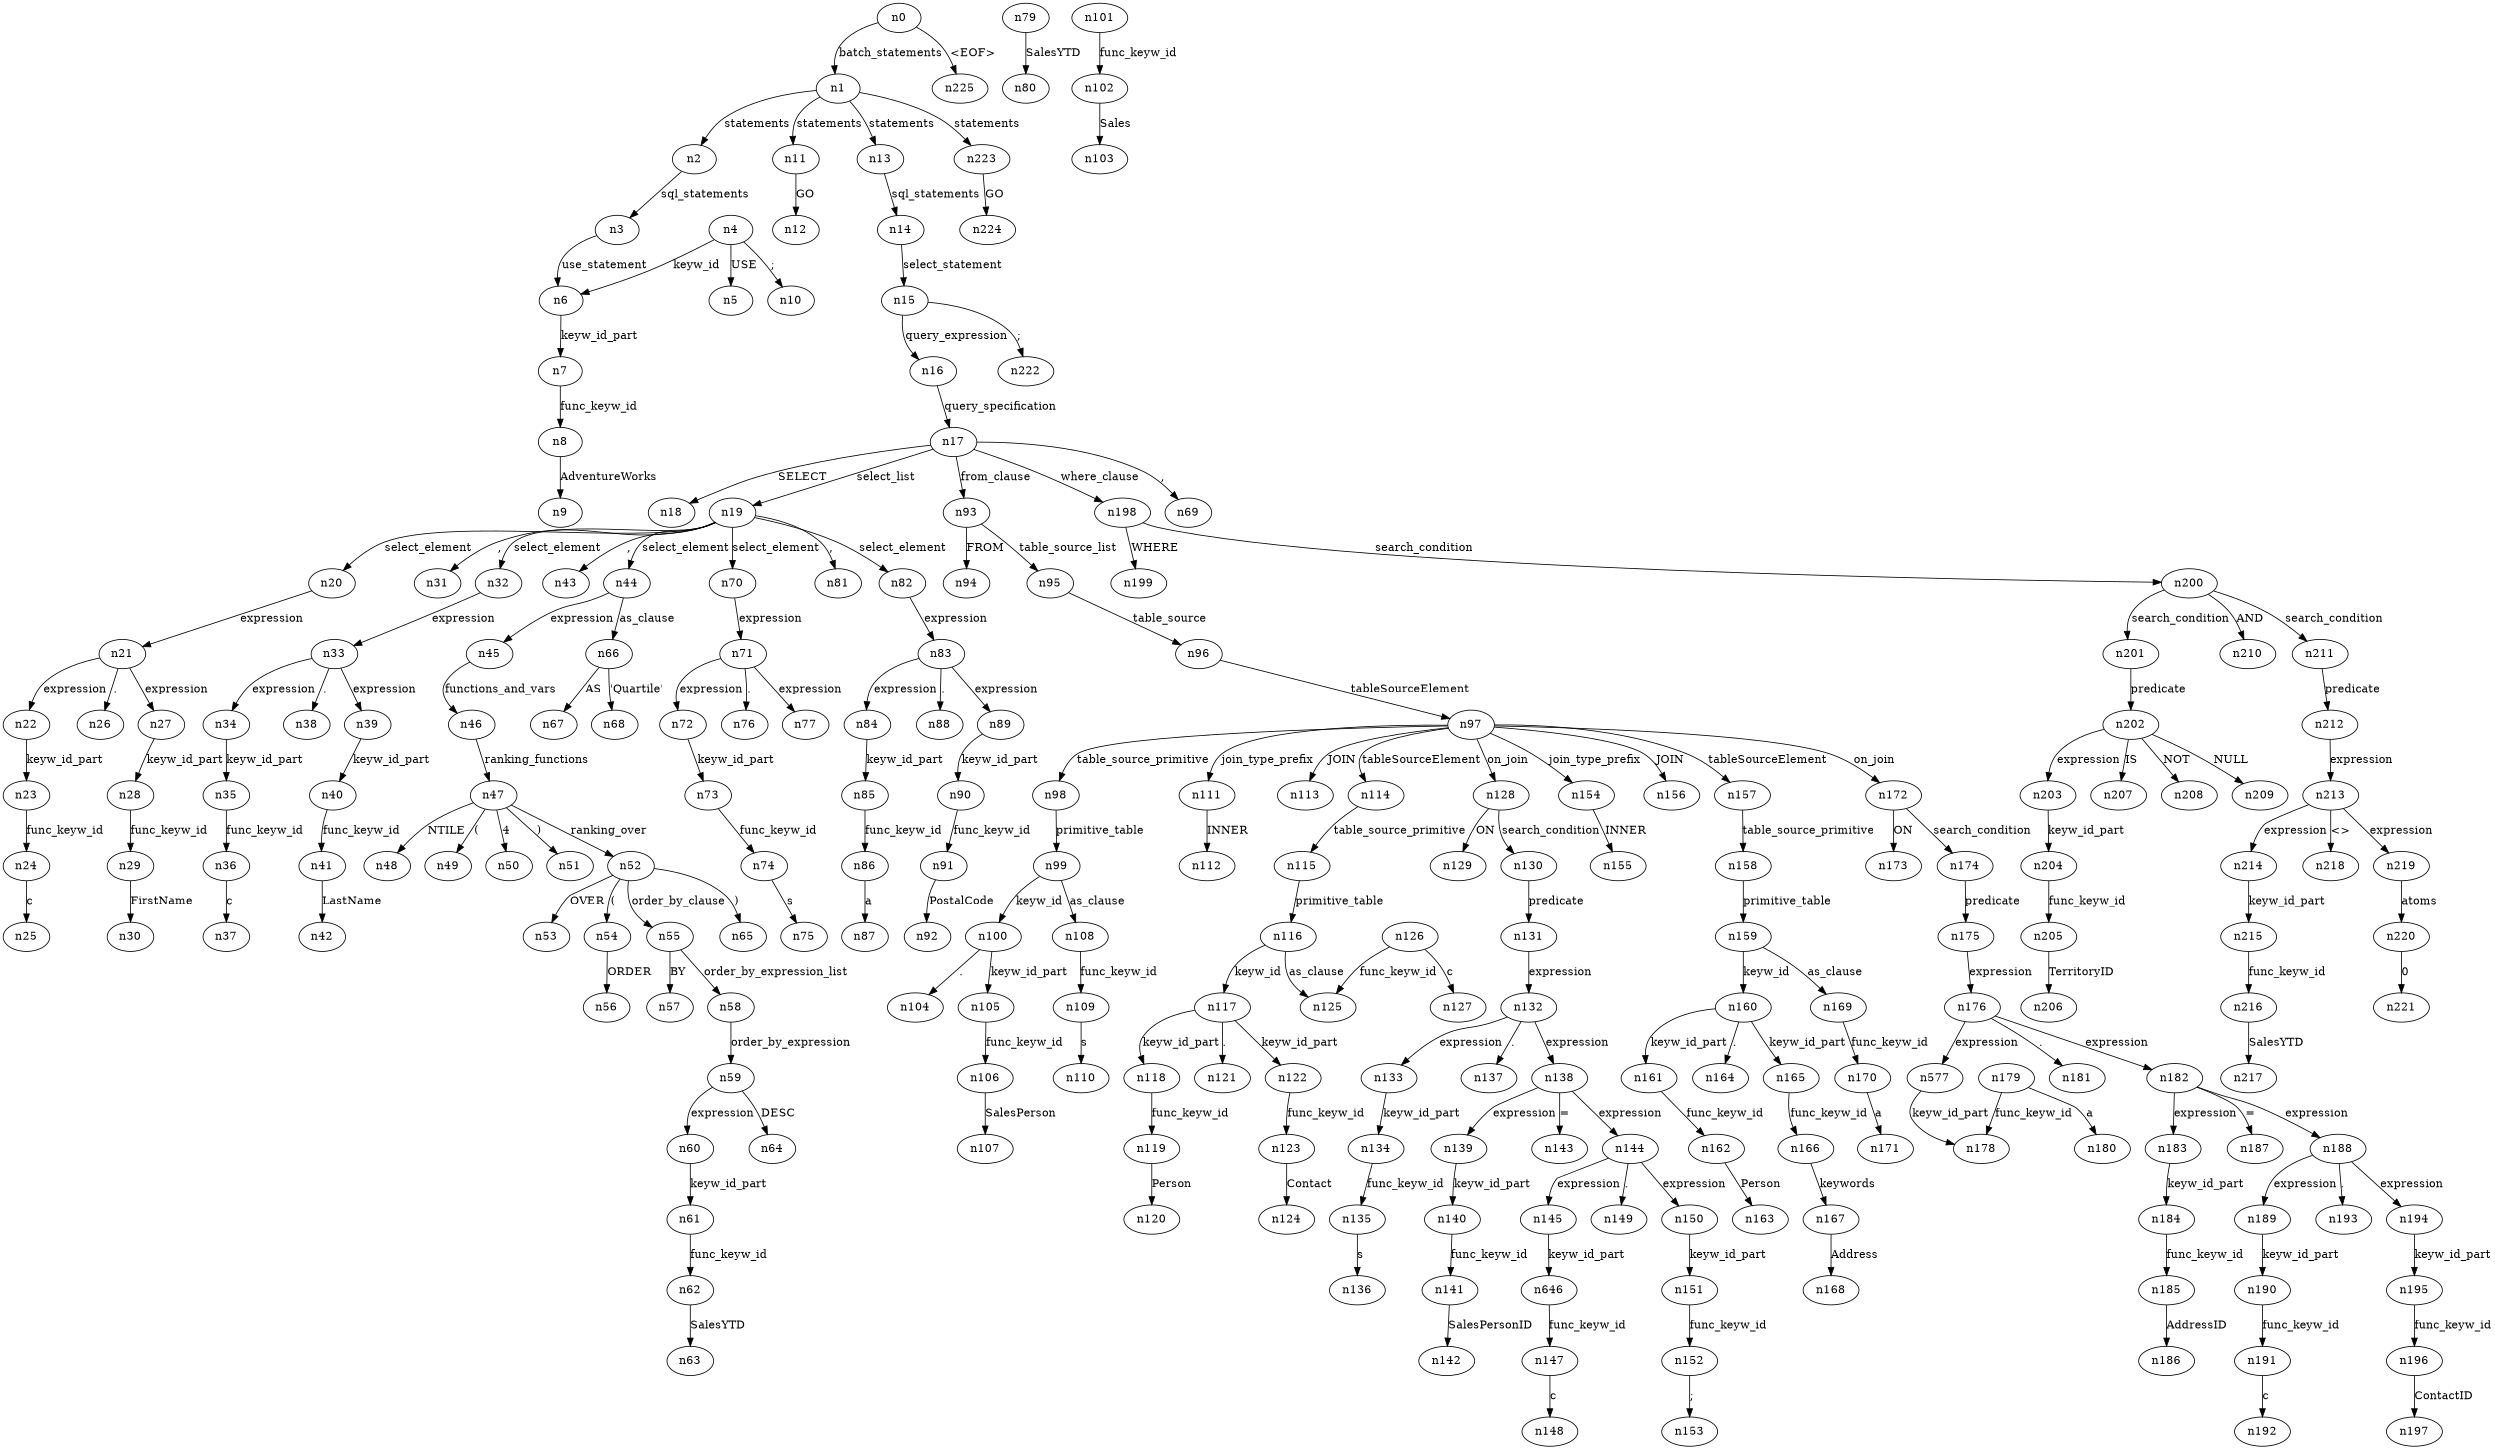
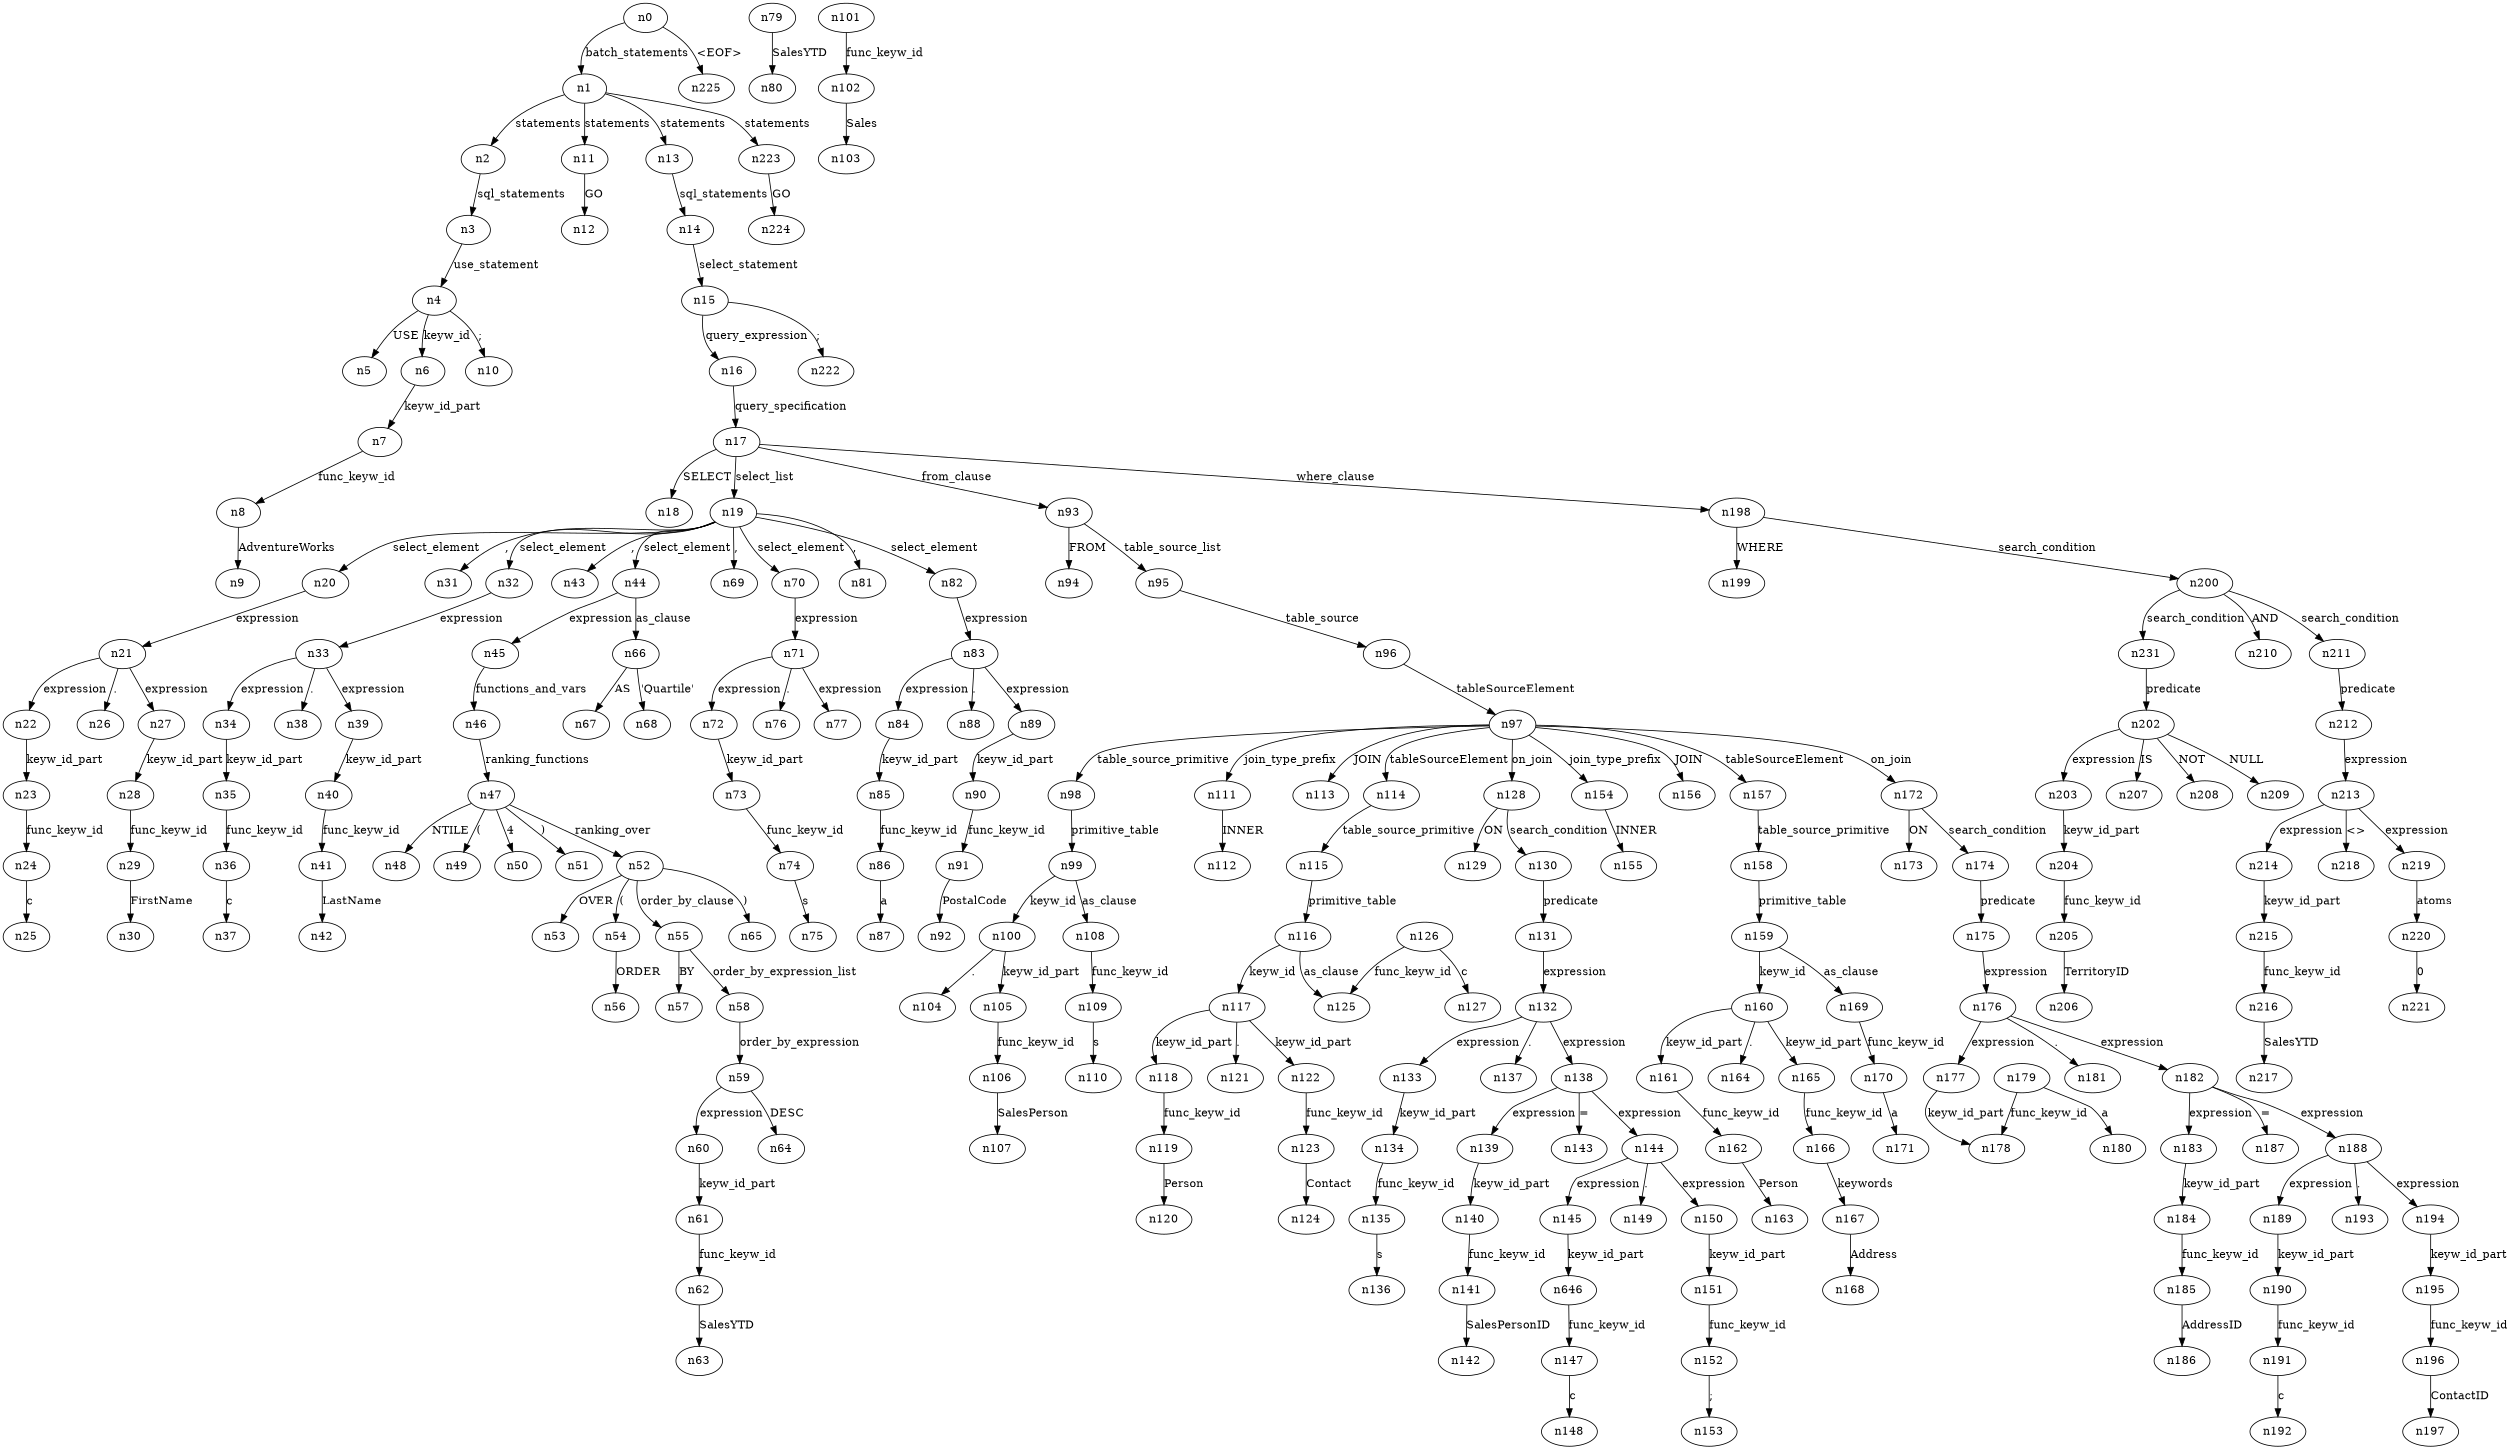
(570, 250) -> (453, 262)
(1080, 451) -> (734, 544)
(2131, 654) -> (2146, 654)
(1935, 1078) -> (1951, 1078)
